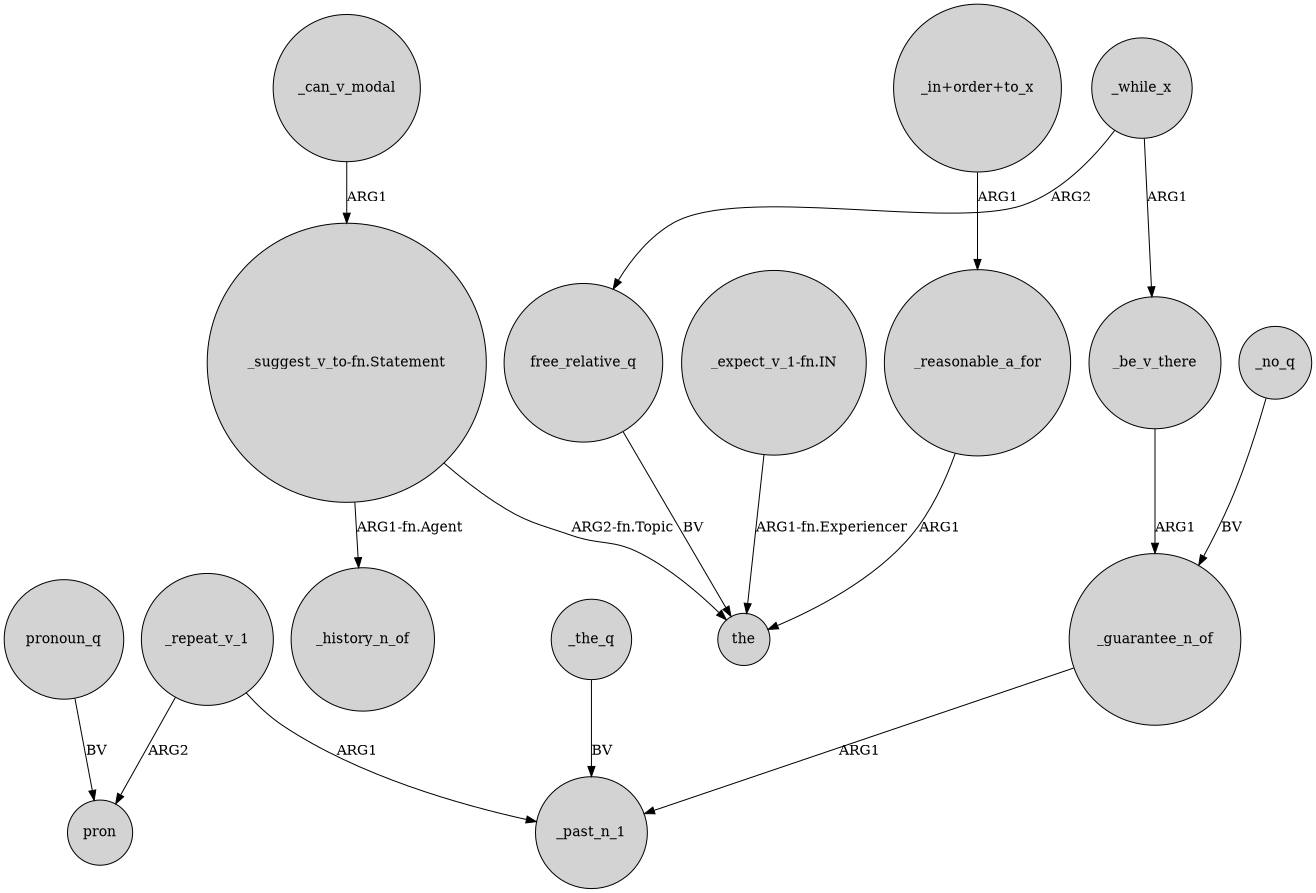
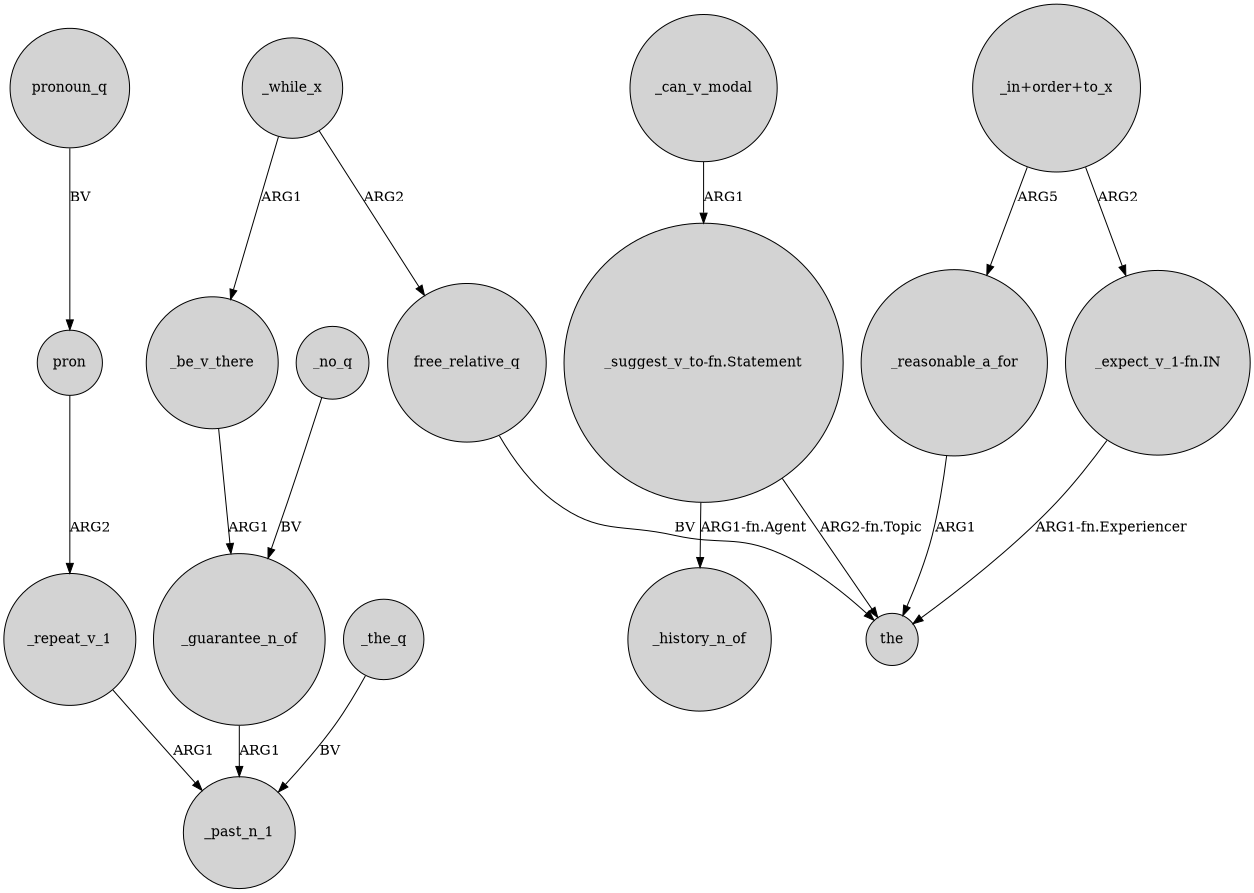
(998, 198) -> (1038, 198)
none -> (1104, 217)
(148, 746) -> (70, 479)
